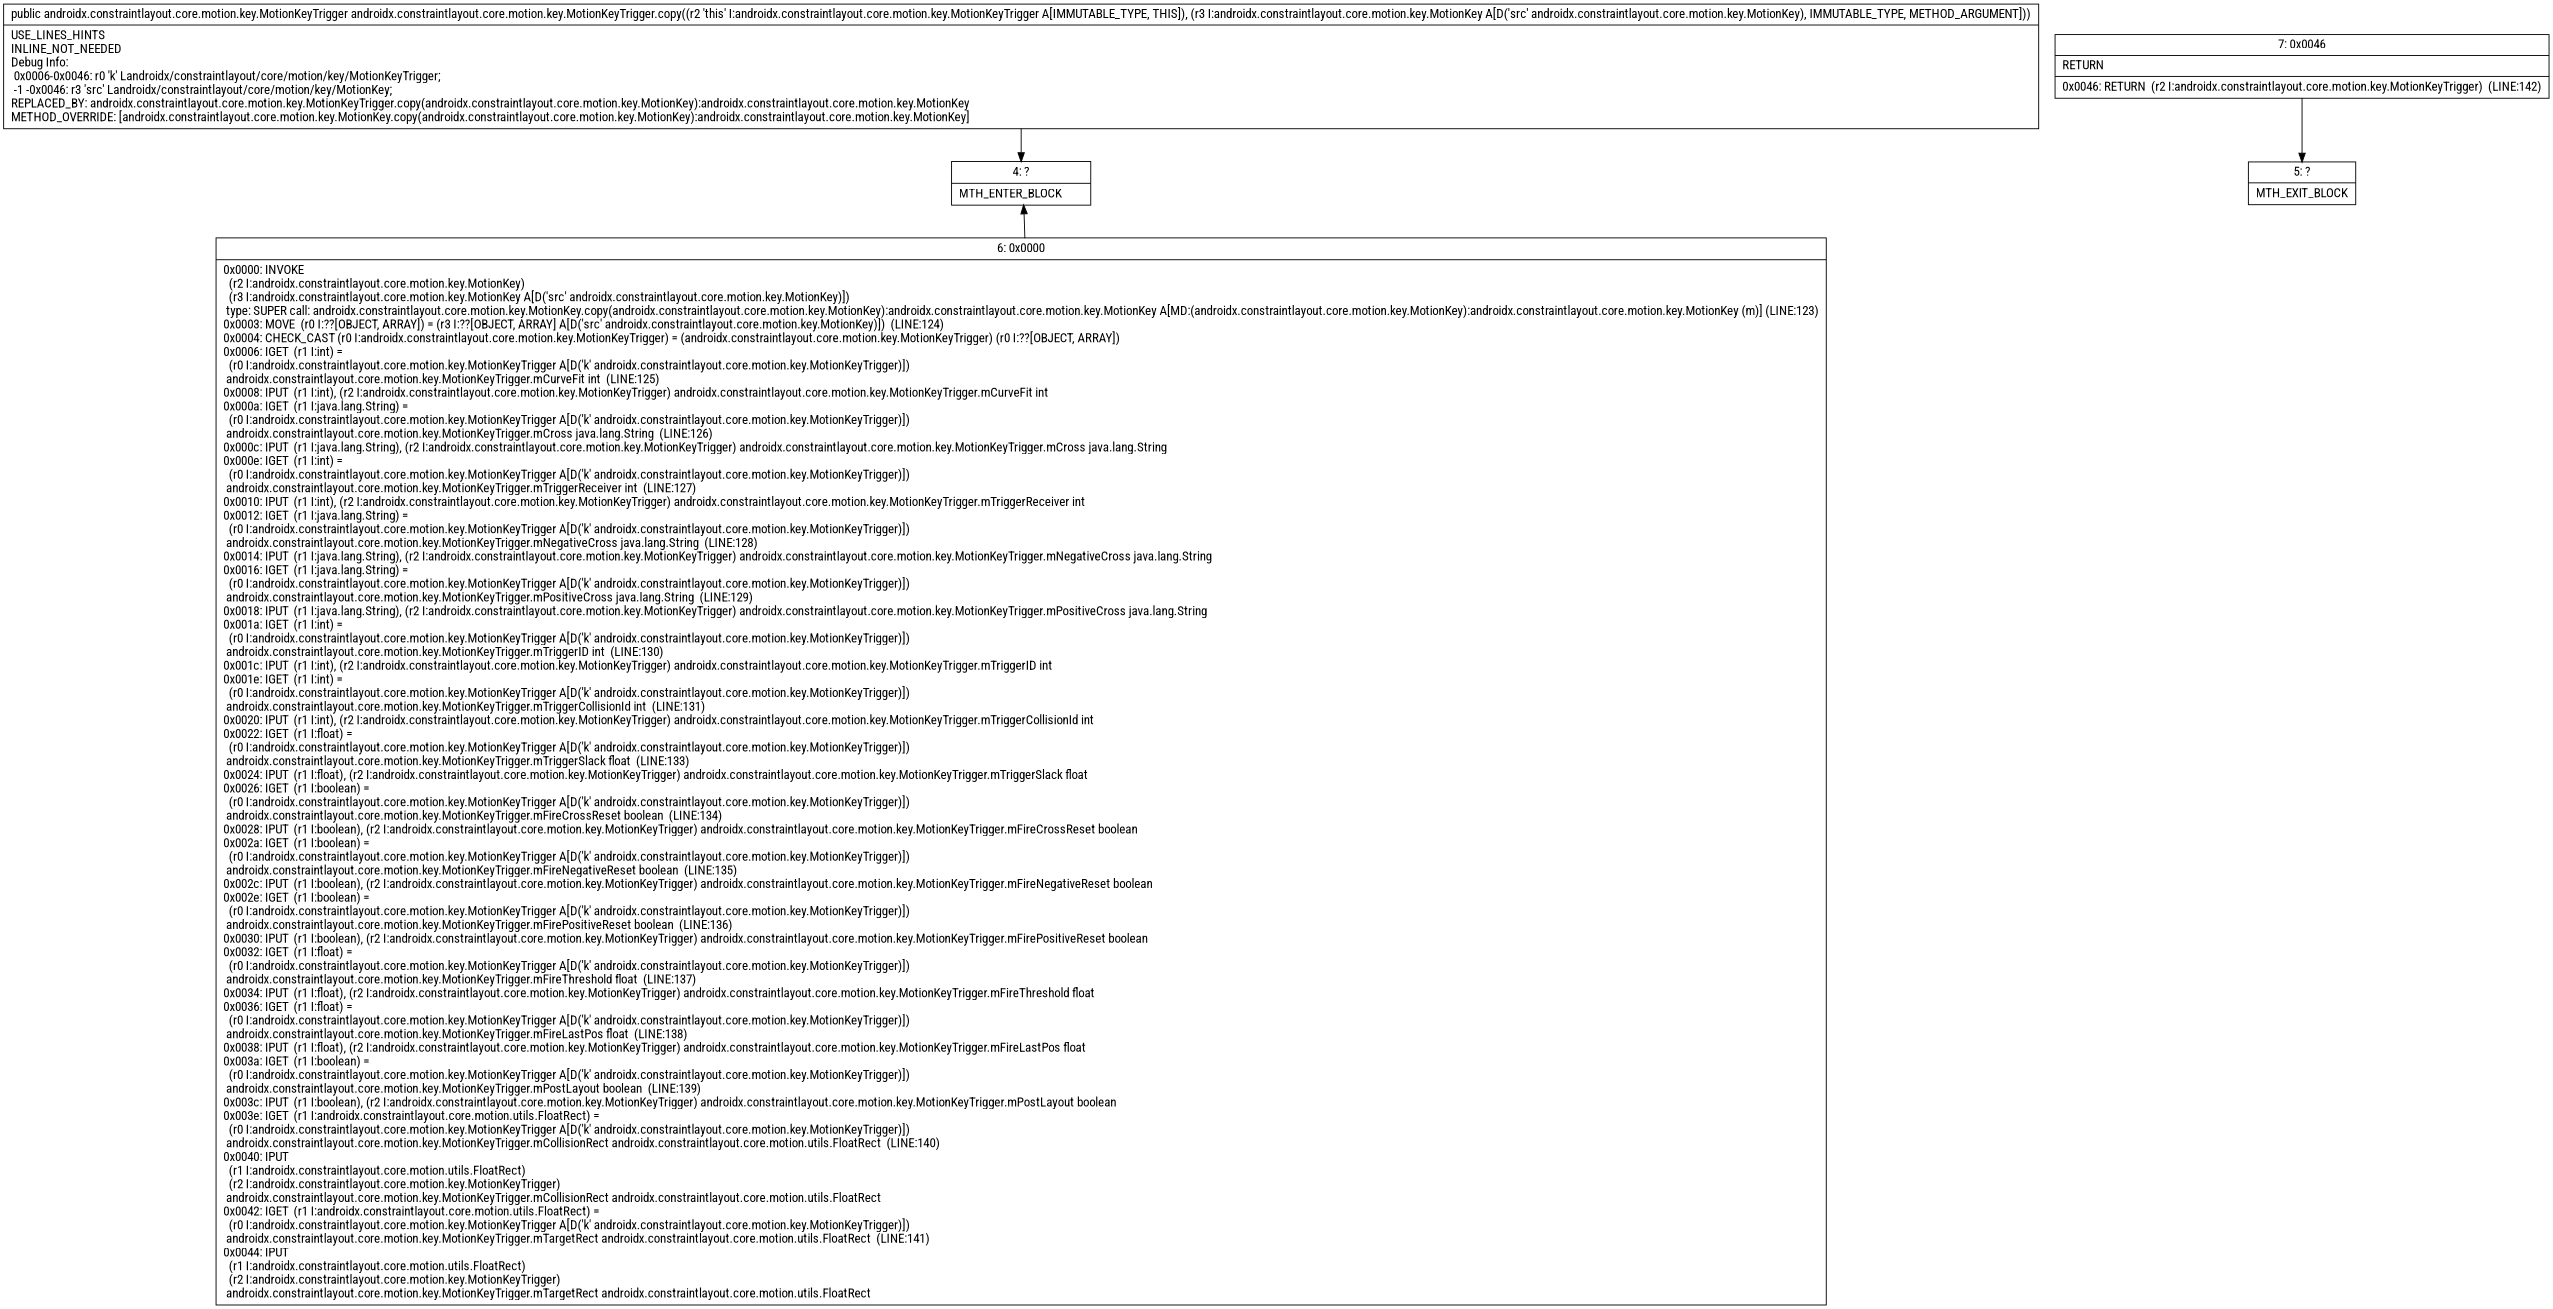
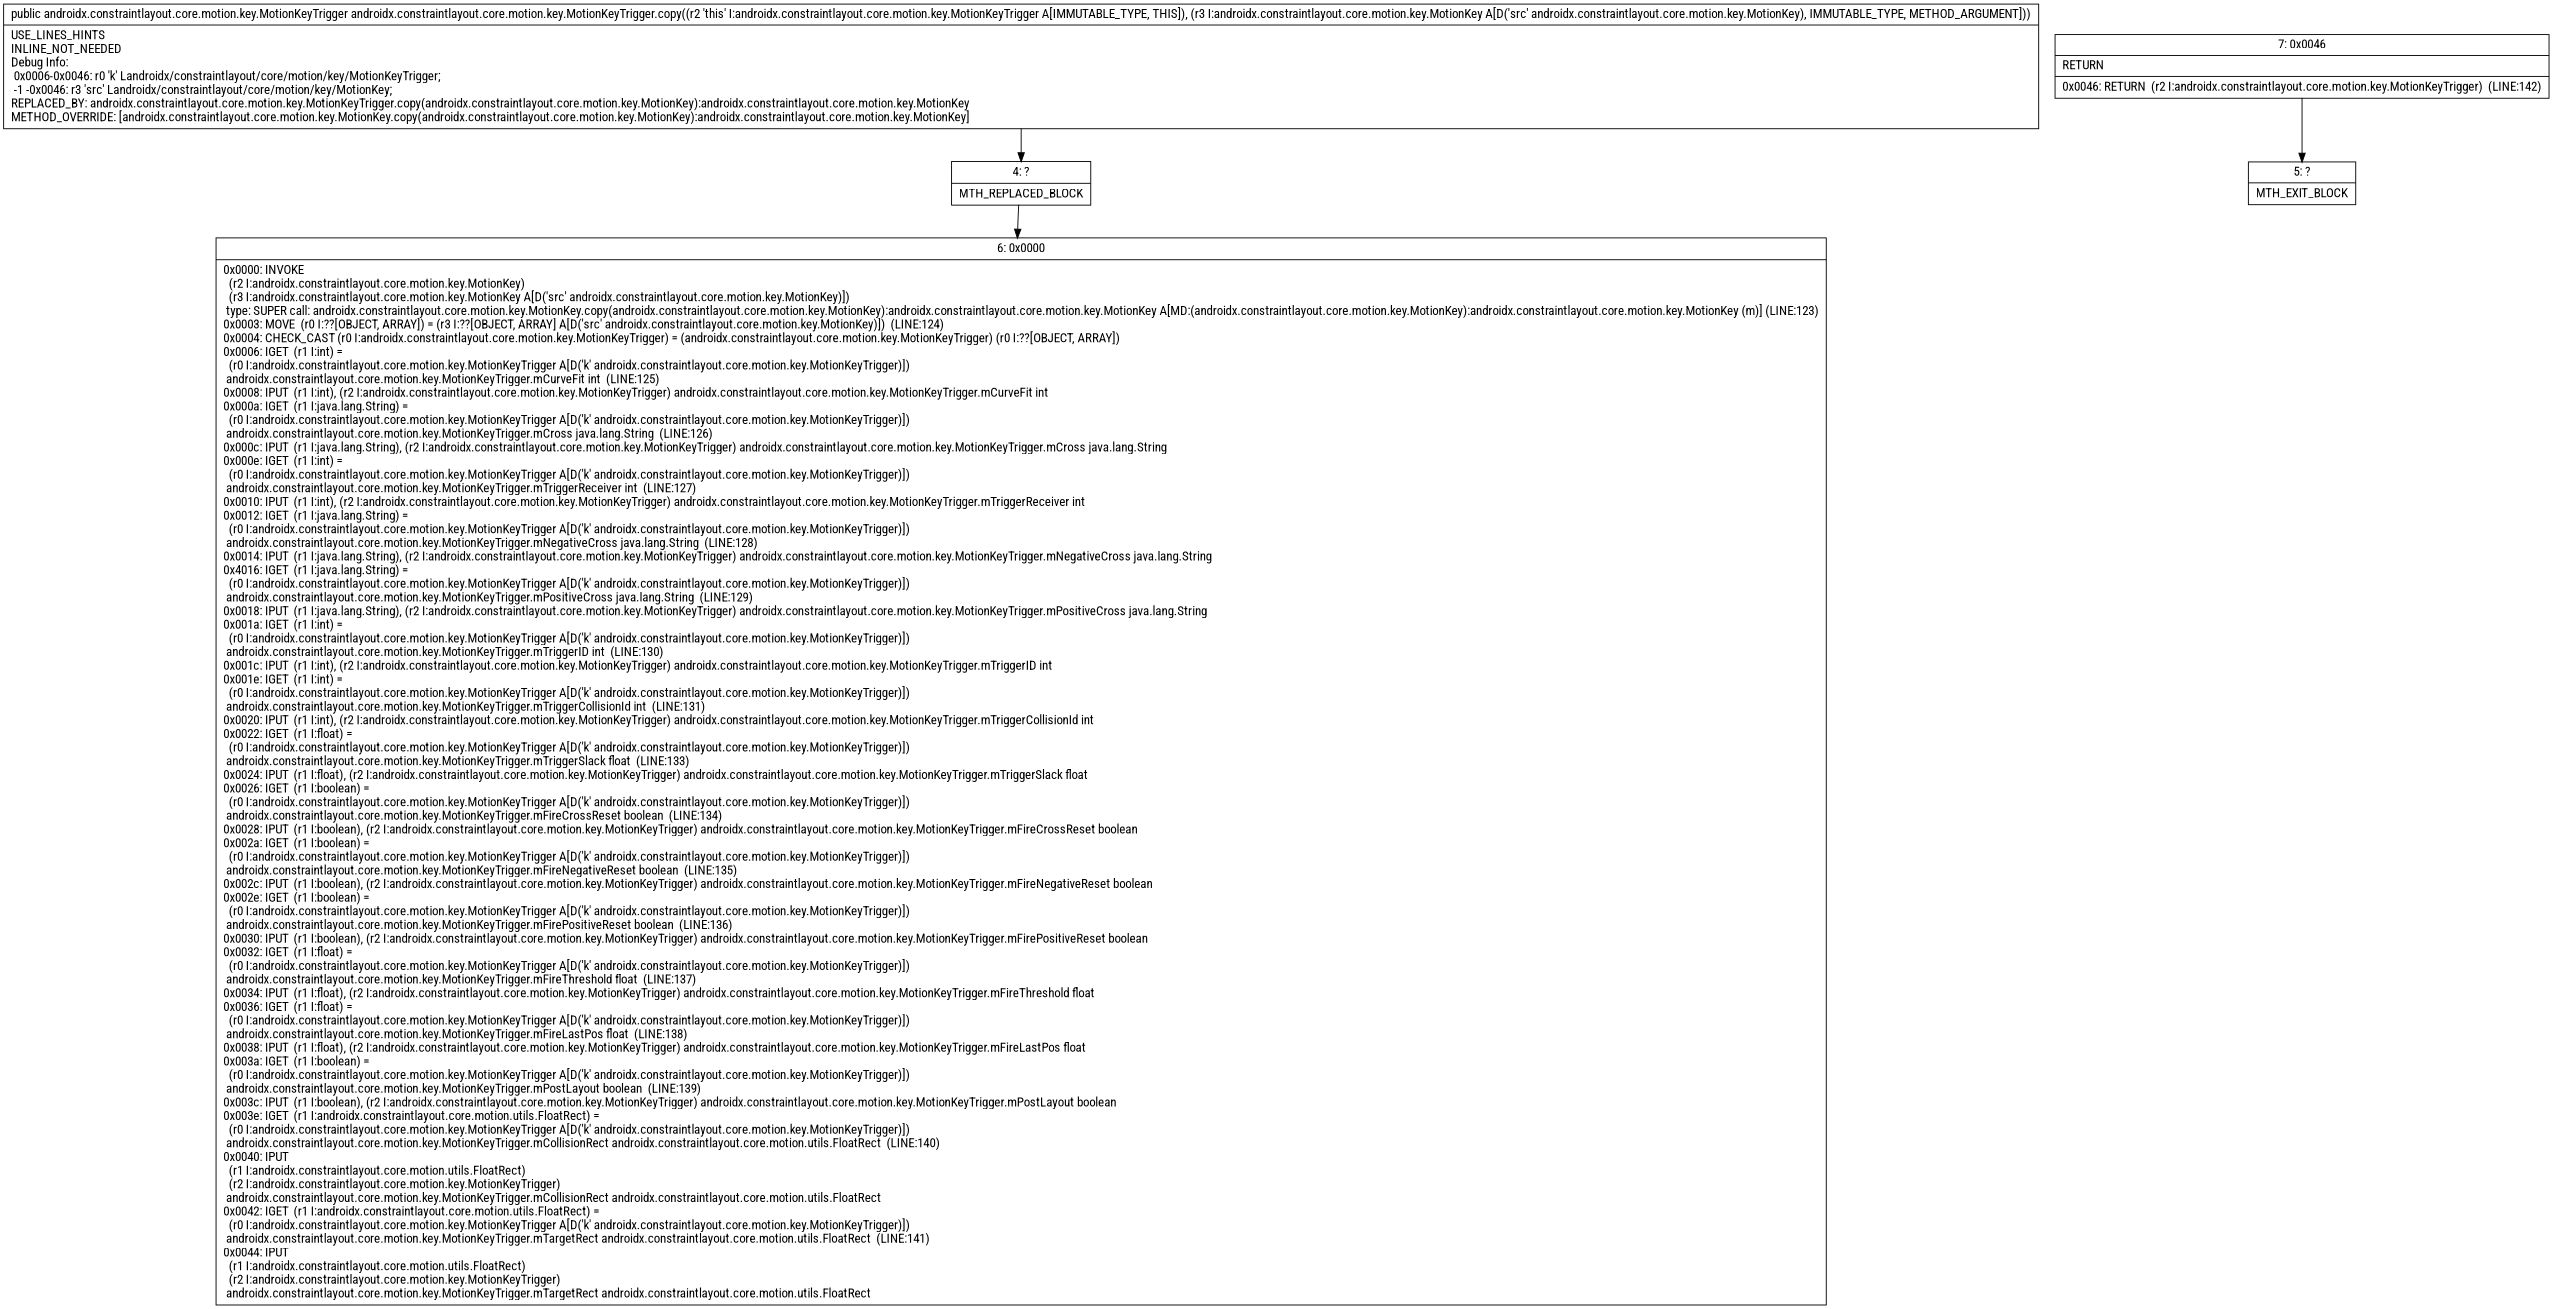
(1011, 194) -> (1021, 194)
(1025, 226) -> (1018, 217)
(317, 570) -> (317, 570)
